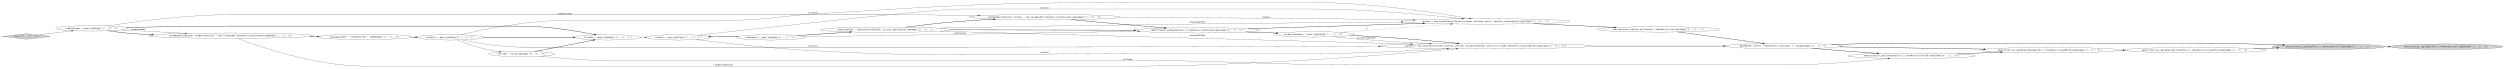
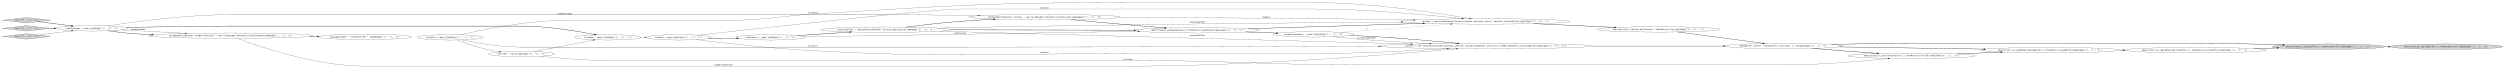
none -> (26, 20)
none -> (26, 28)
(724, 36) -> (723, 38)
(414, 37) -> none
(528, 37) -> none
(564, 46) -> (564, 46)
